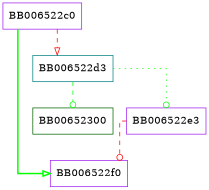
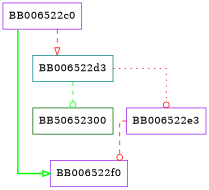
(156, 69) -> (156, 69)
(73, 121) -> (73, 121)
